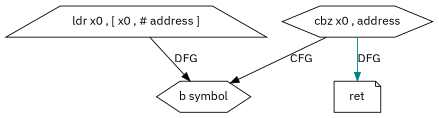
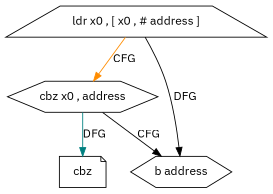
none -> (112, 56)
(204, 97) -> (181, 172)
(357, 97) -> (83, 172)
